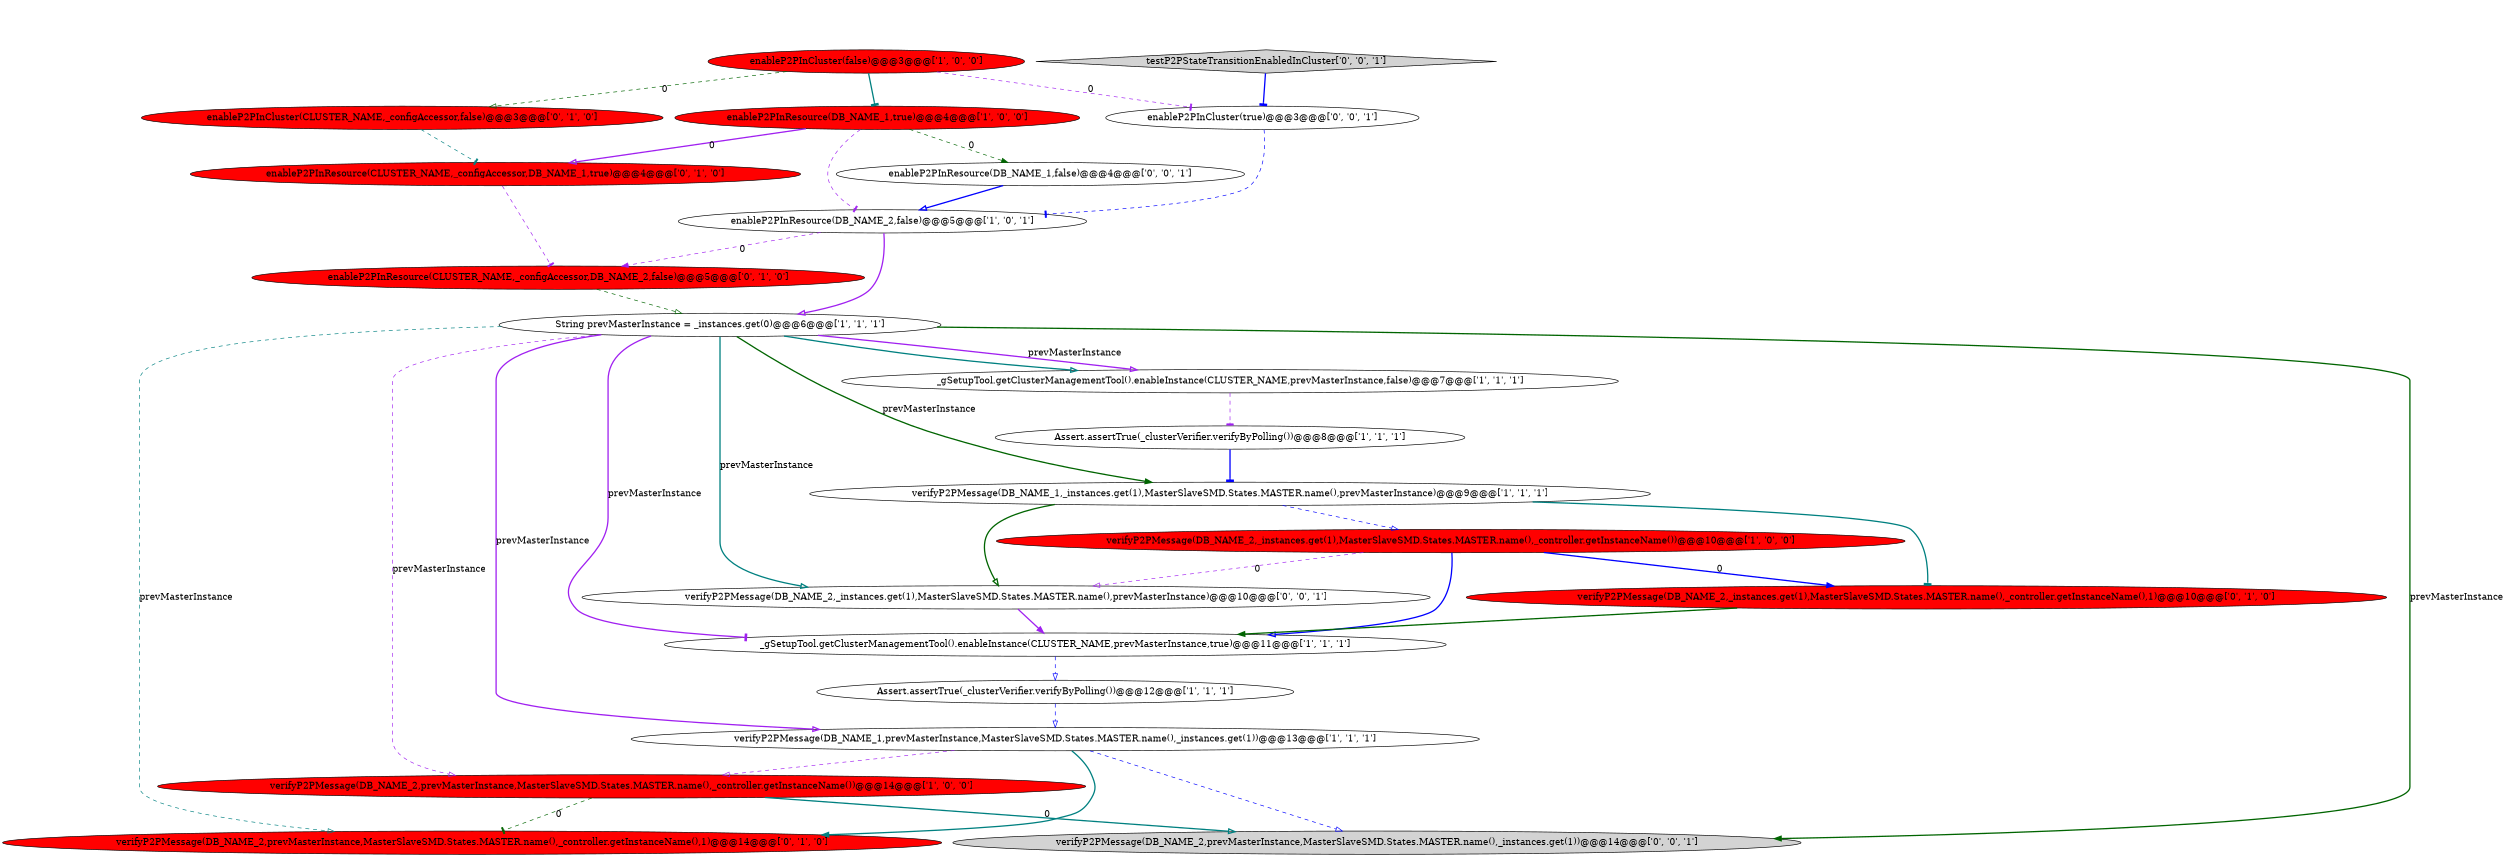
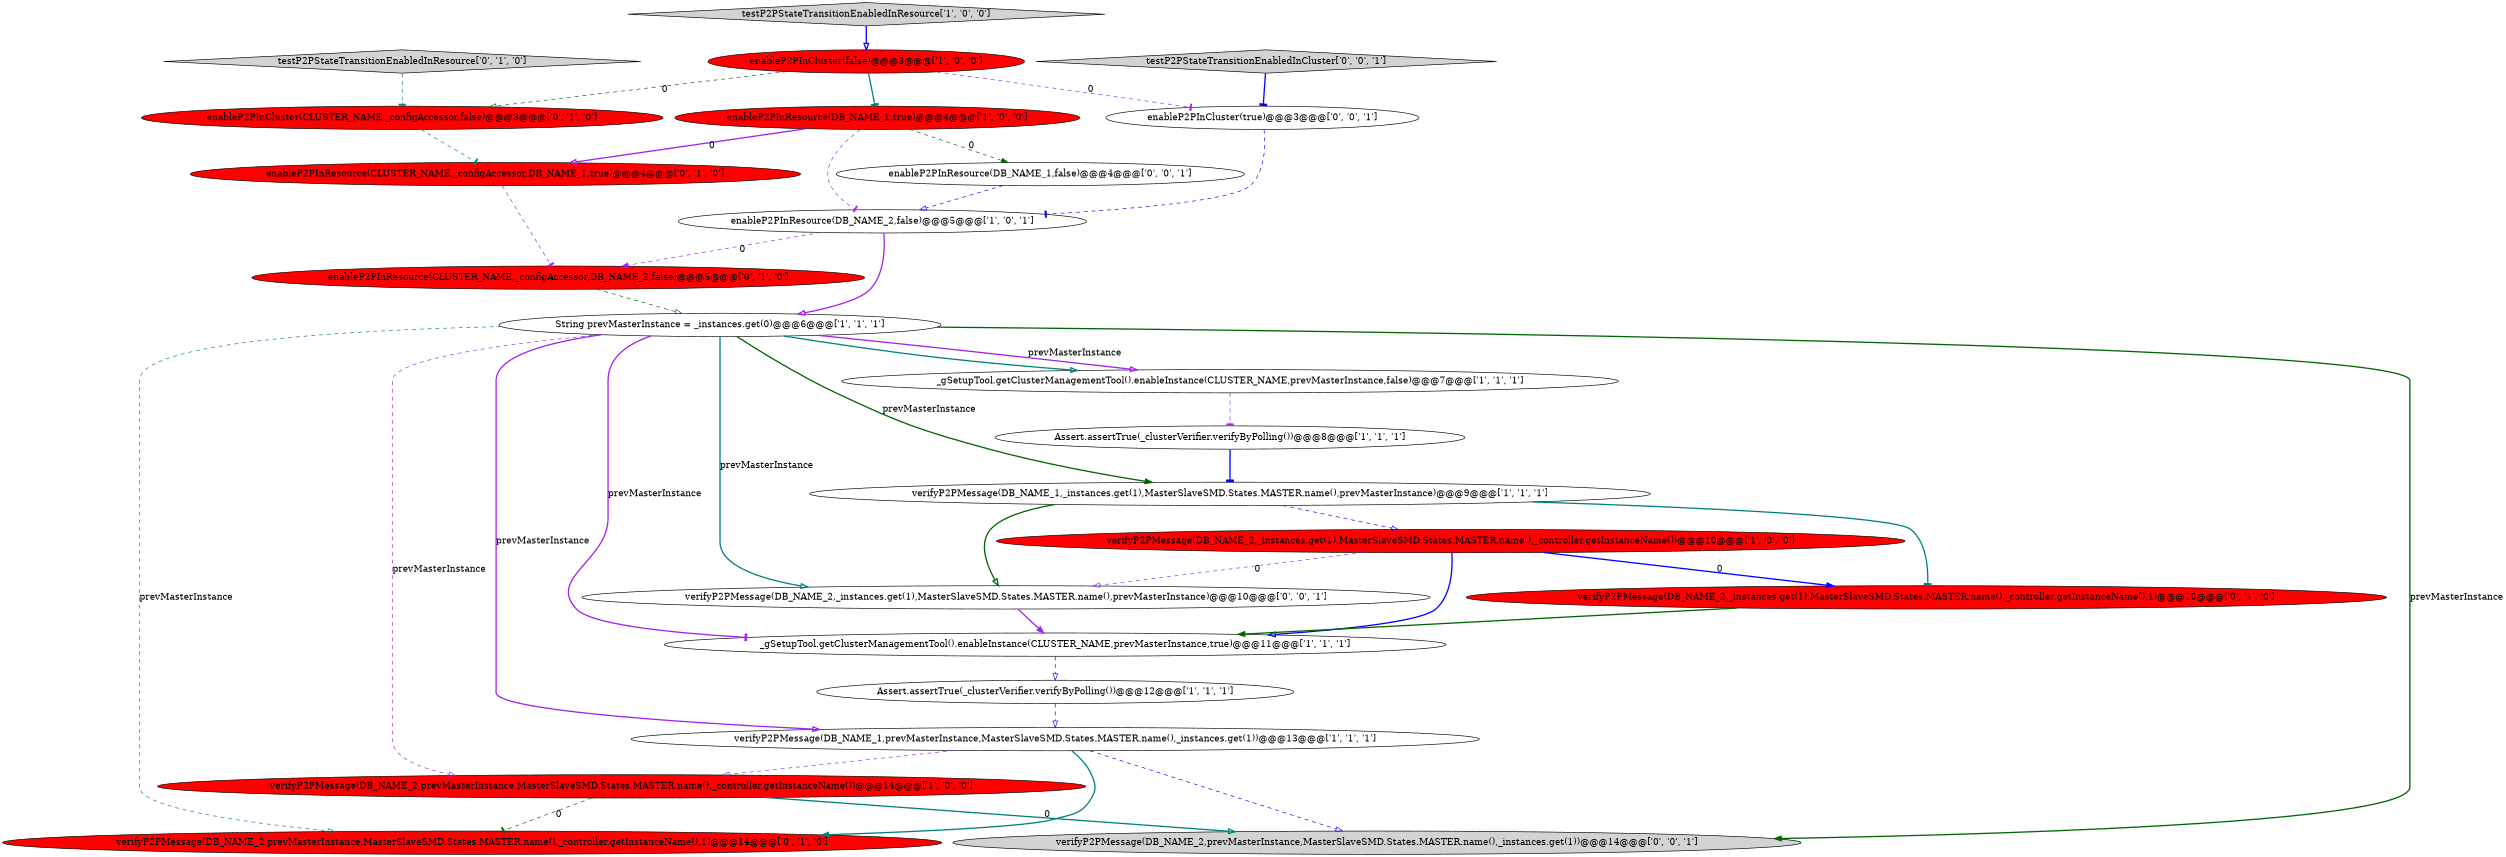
none -> (866, 14)
none -> (402, 61)
(965, 197) -> (965, 197)
